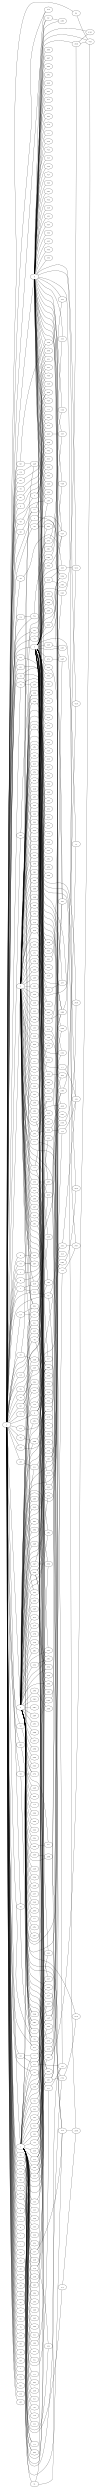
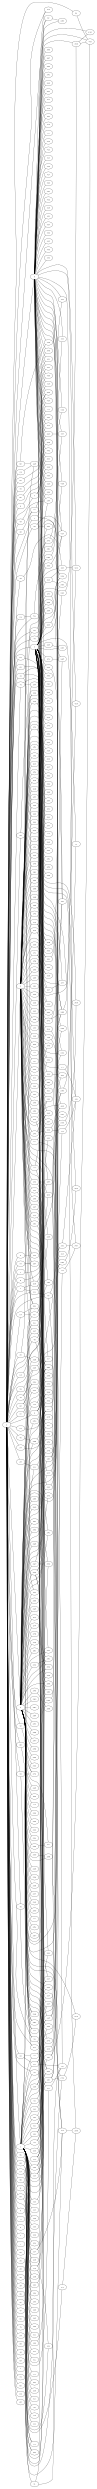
(28, 2153) -> none
